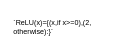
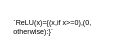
(70, 27) -> (70, 27)
